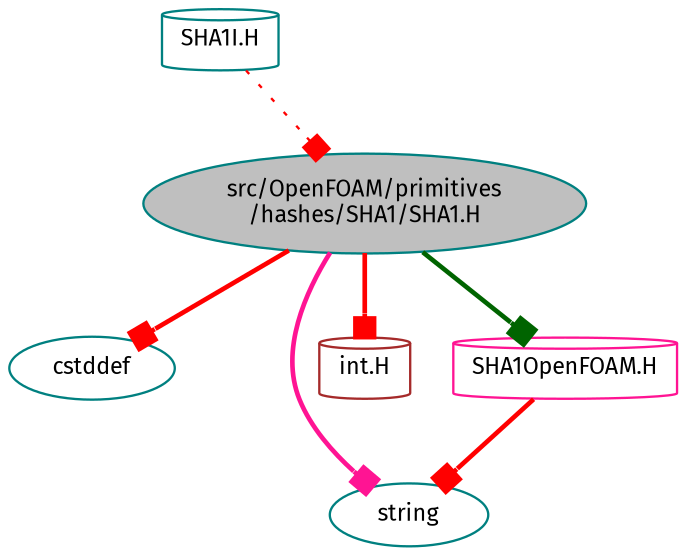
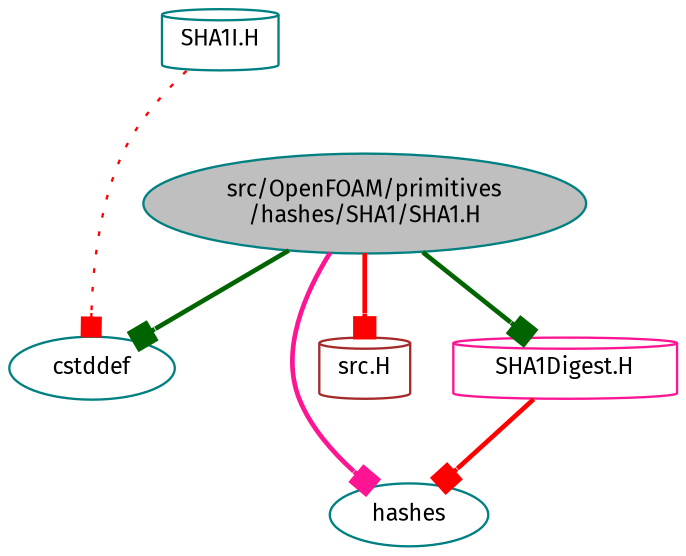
(277, 104) -> (112, 181)
(222, 290) -> (222, 290)
(365, 368) -> (365, 368)
(565, 368) -> (565, 368)
(409, 515) -> (409, 515)
